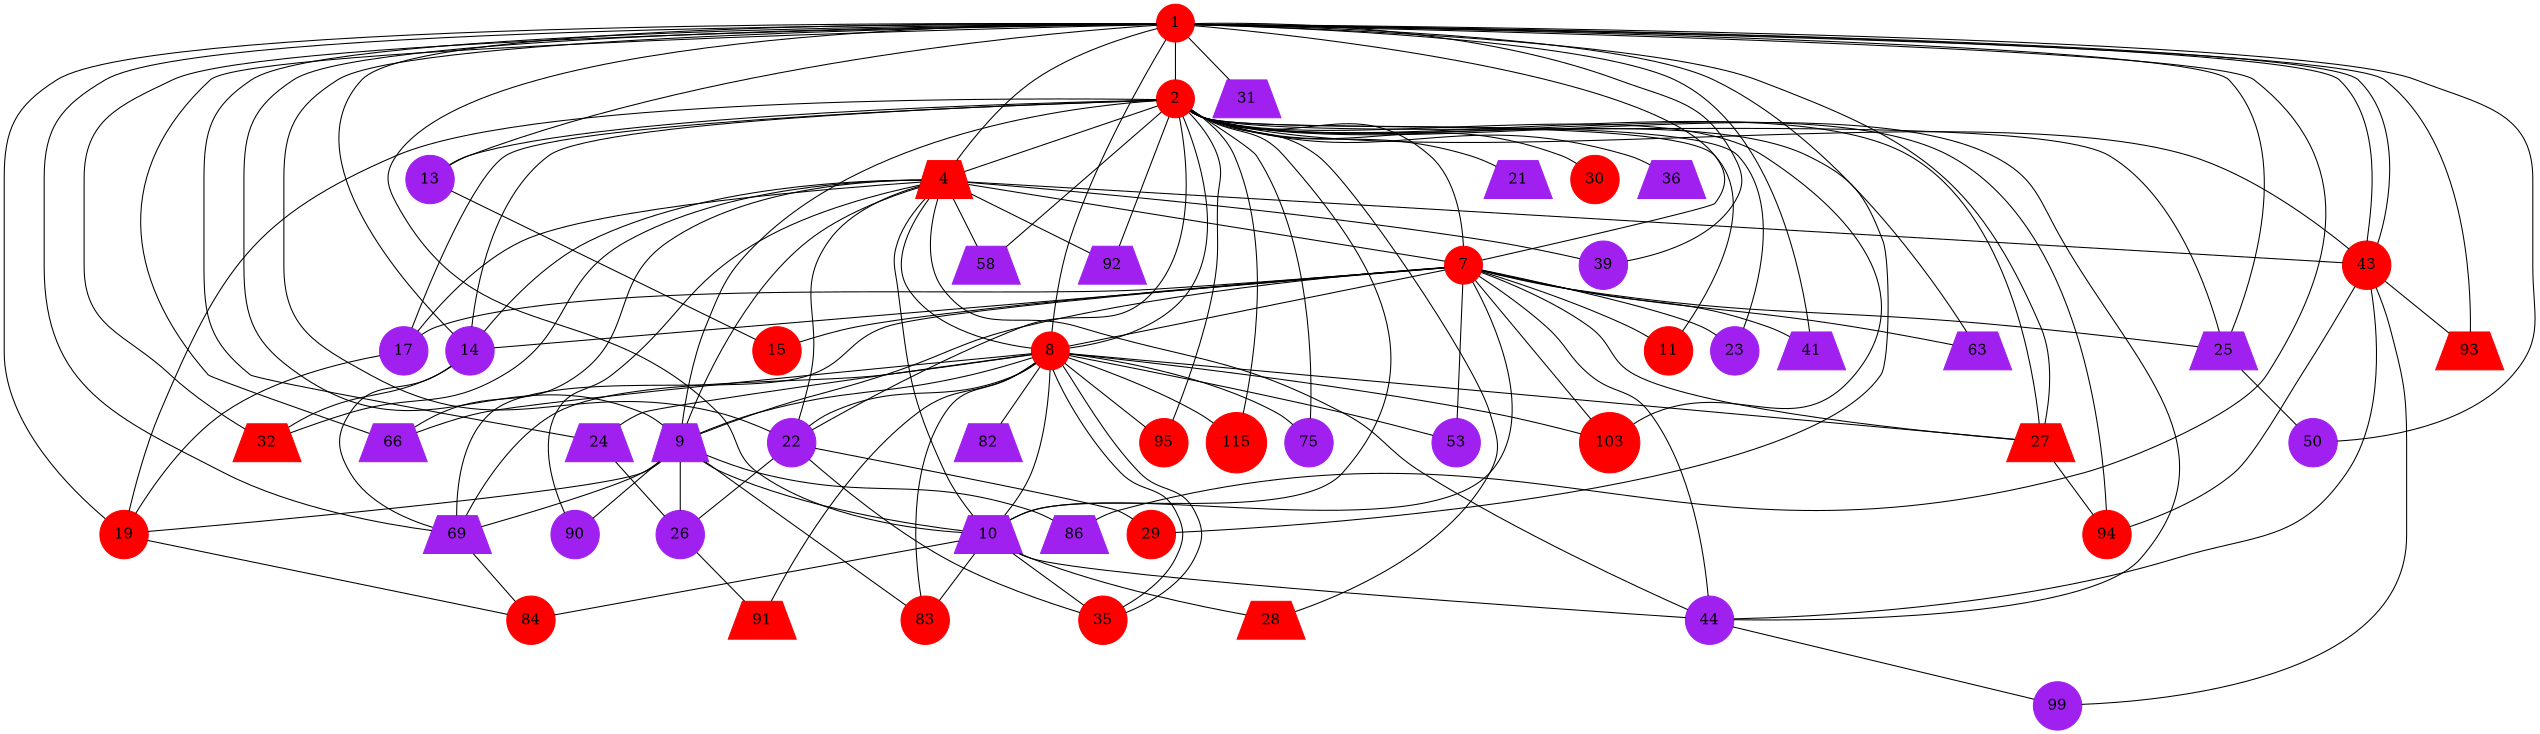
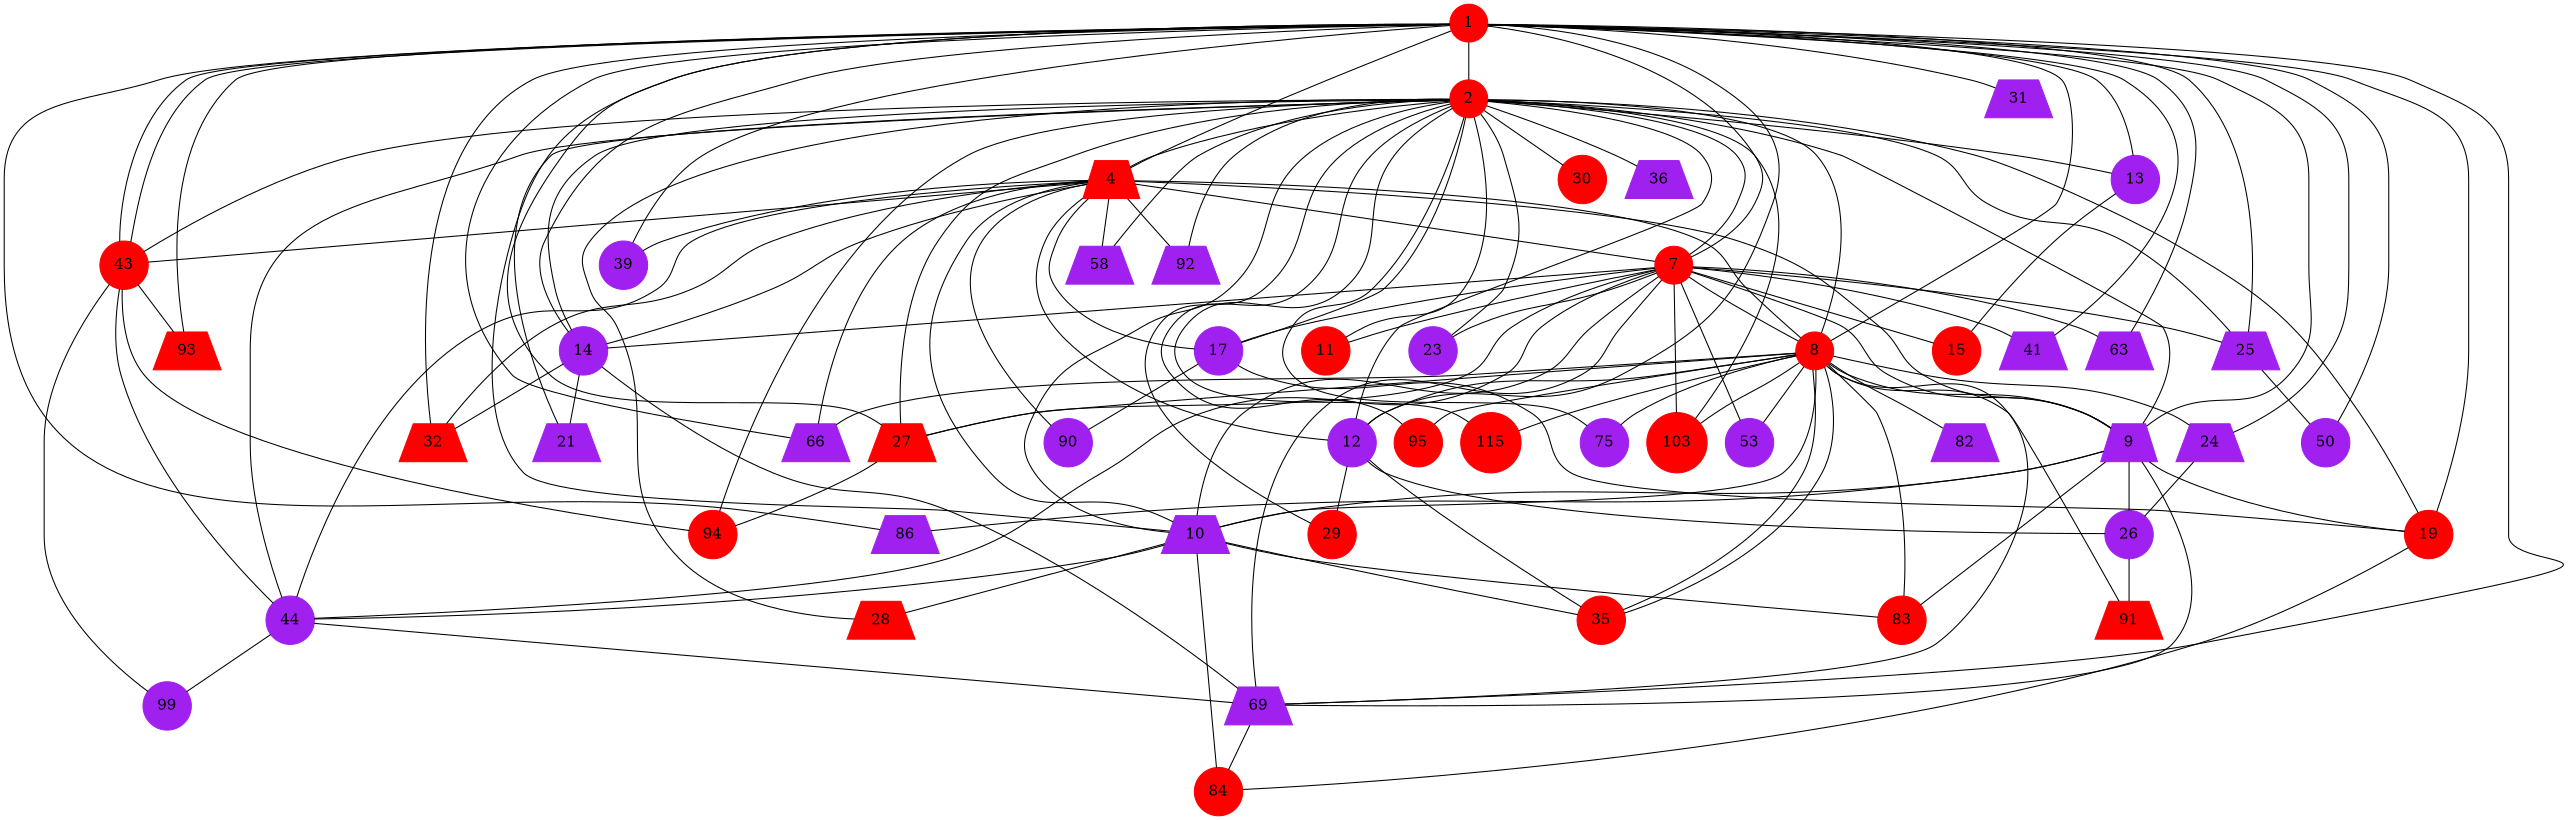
none -> (574, 404)
(792, 443) -> (1352, 443)
(626, 490) -> (1143, 397)
none -> (773, 663)
